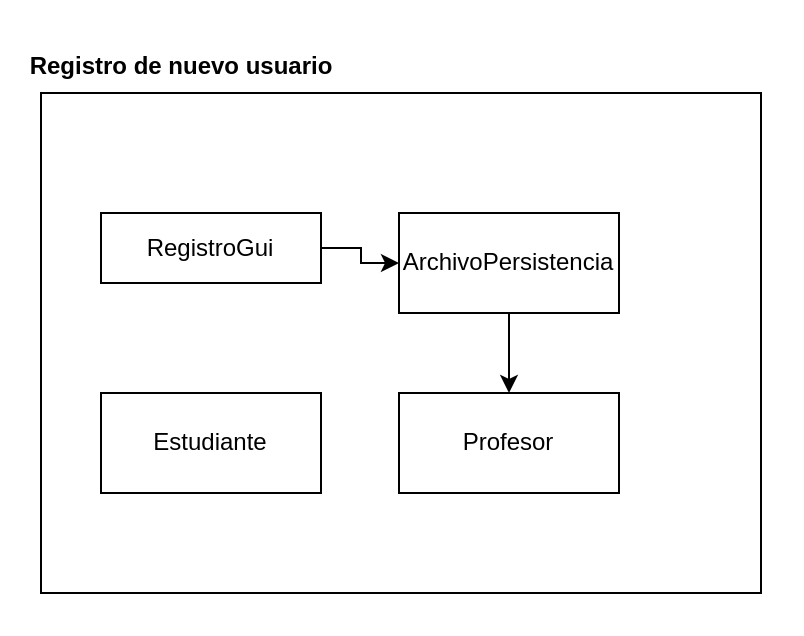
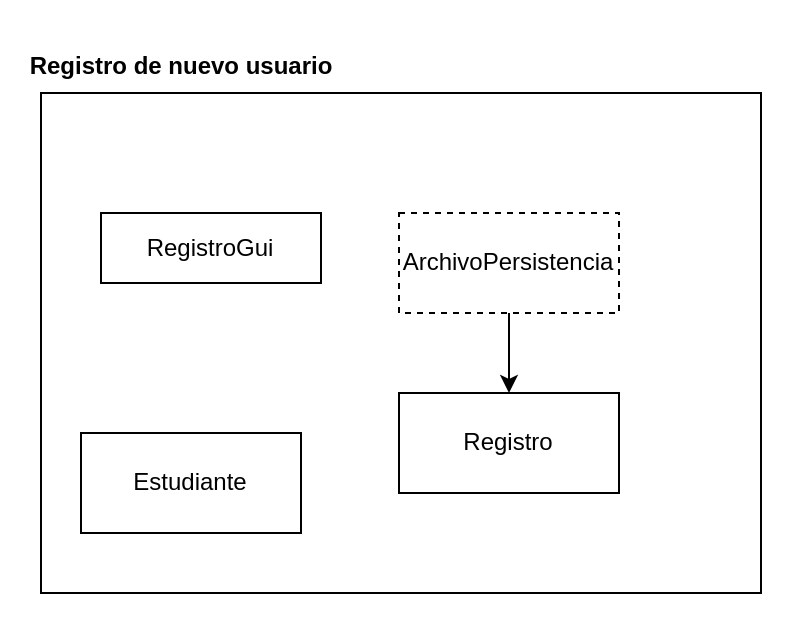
(361, 248) -> none
(509, 263) -> (509, 263)
(211, 443) -> (191, 483)
(509, 443) -> (509, 443)
